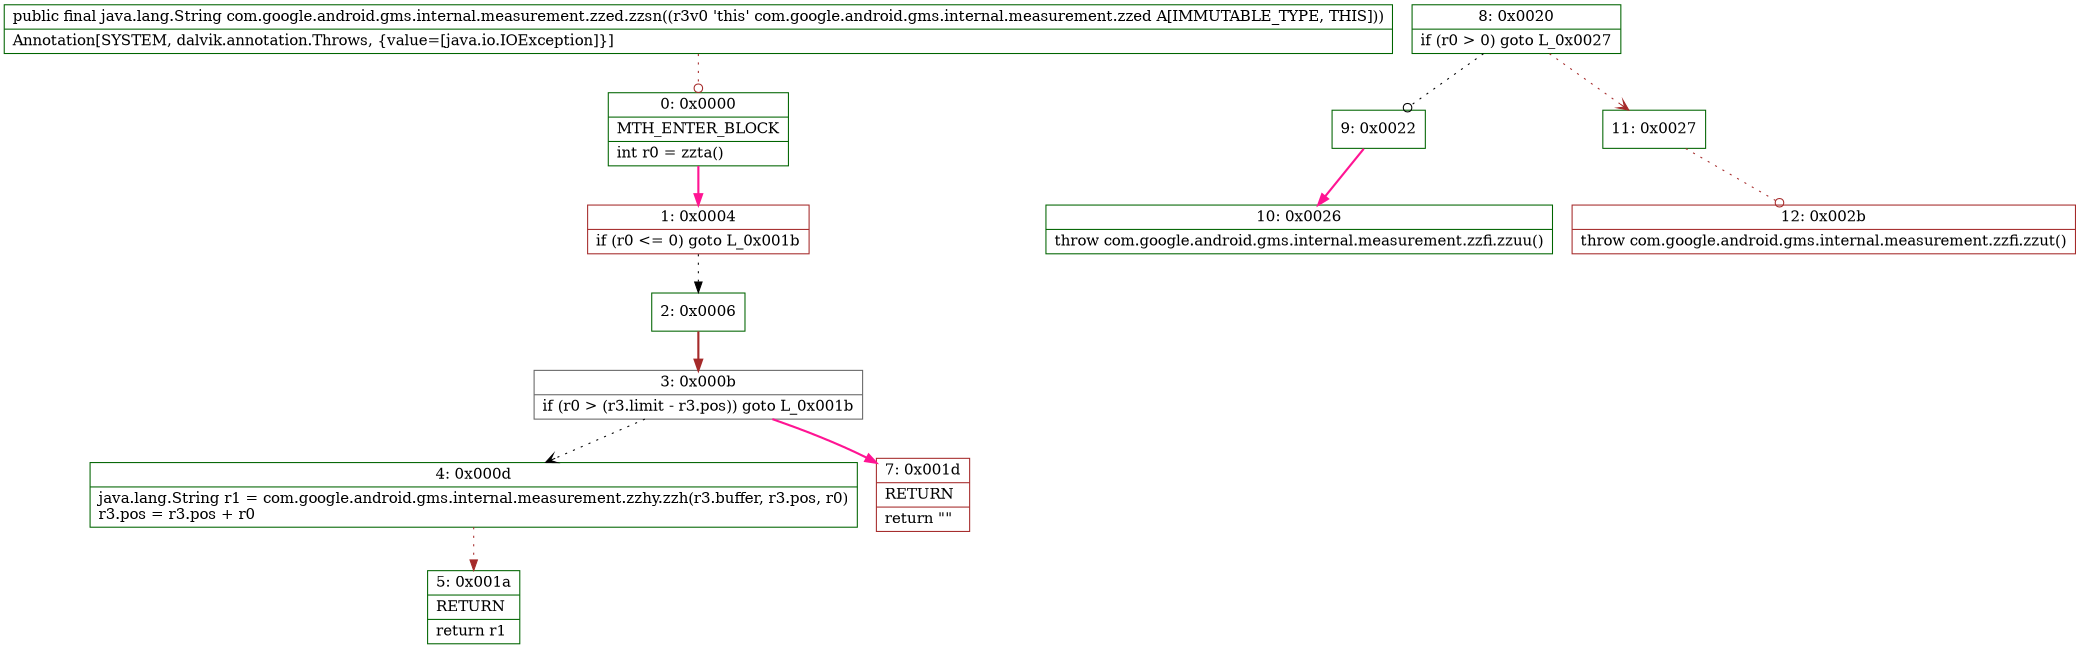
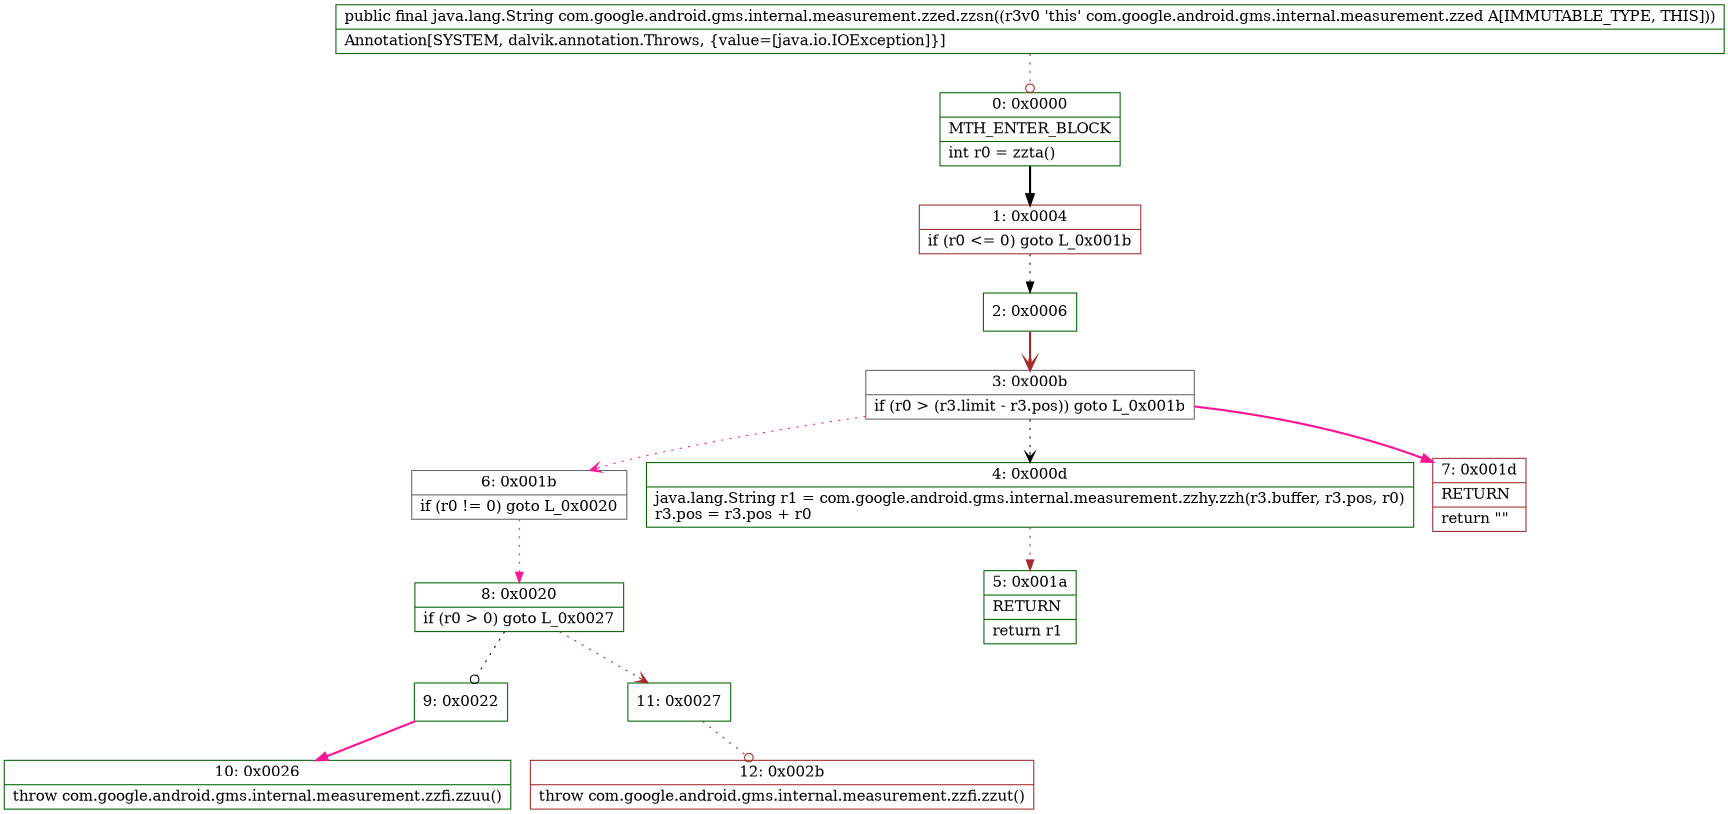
(698, 180) -> (1030, 180)
(698, 346) -> (1030, 346)
none -> (519, 495)
